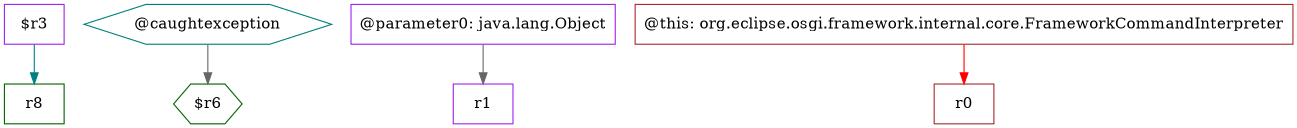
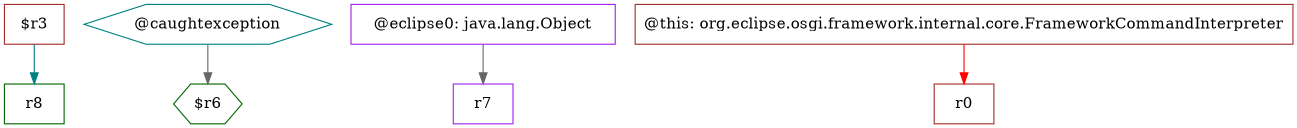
(34, 24) -> (34, 24)
(483, 24) -> (483, 24)
(483, 104) -> (483, 104)
